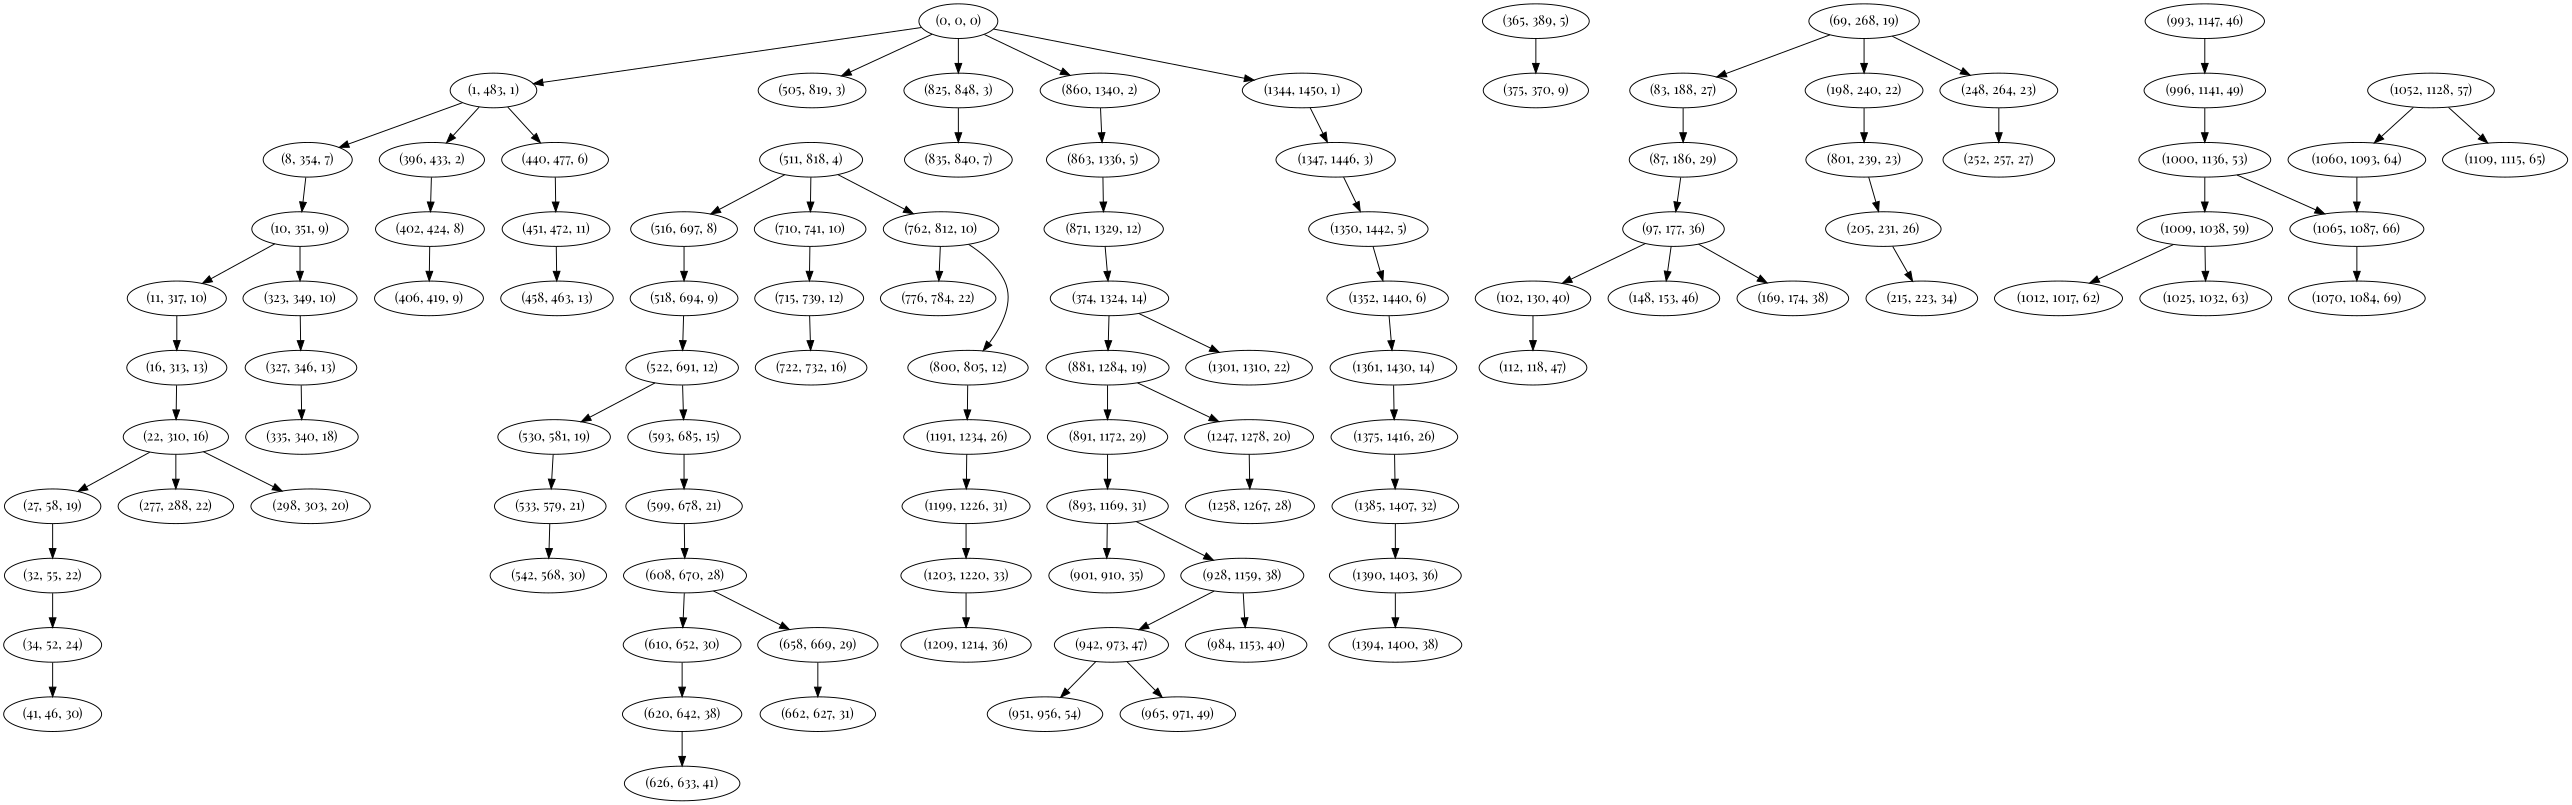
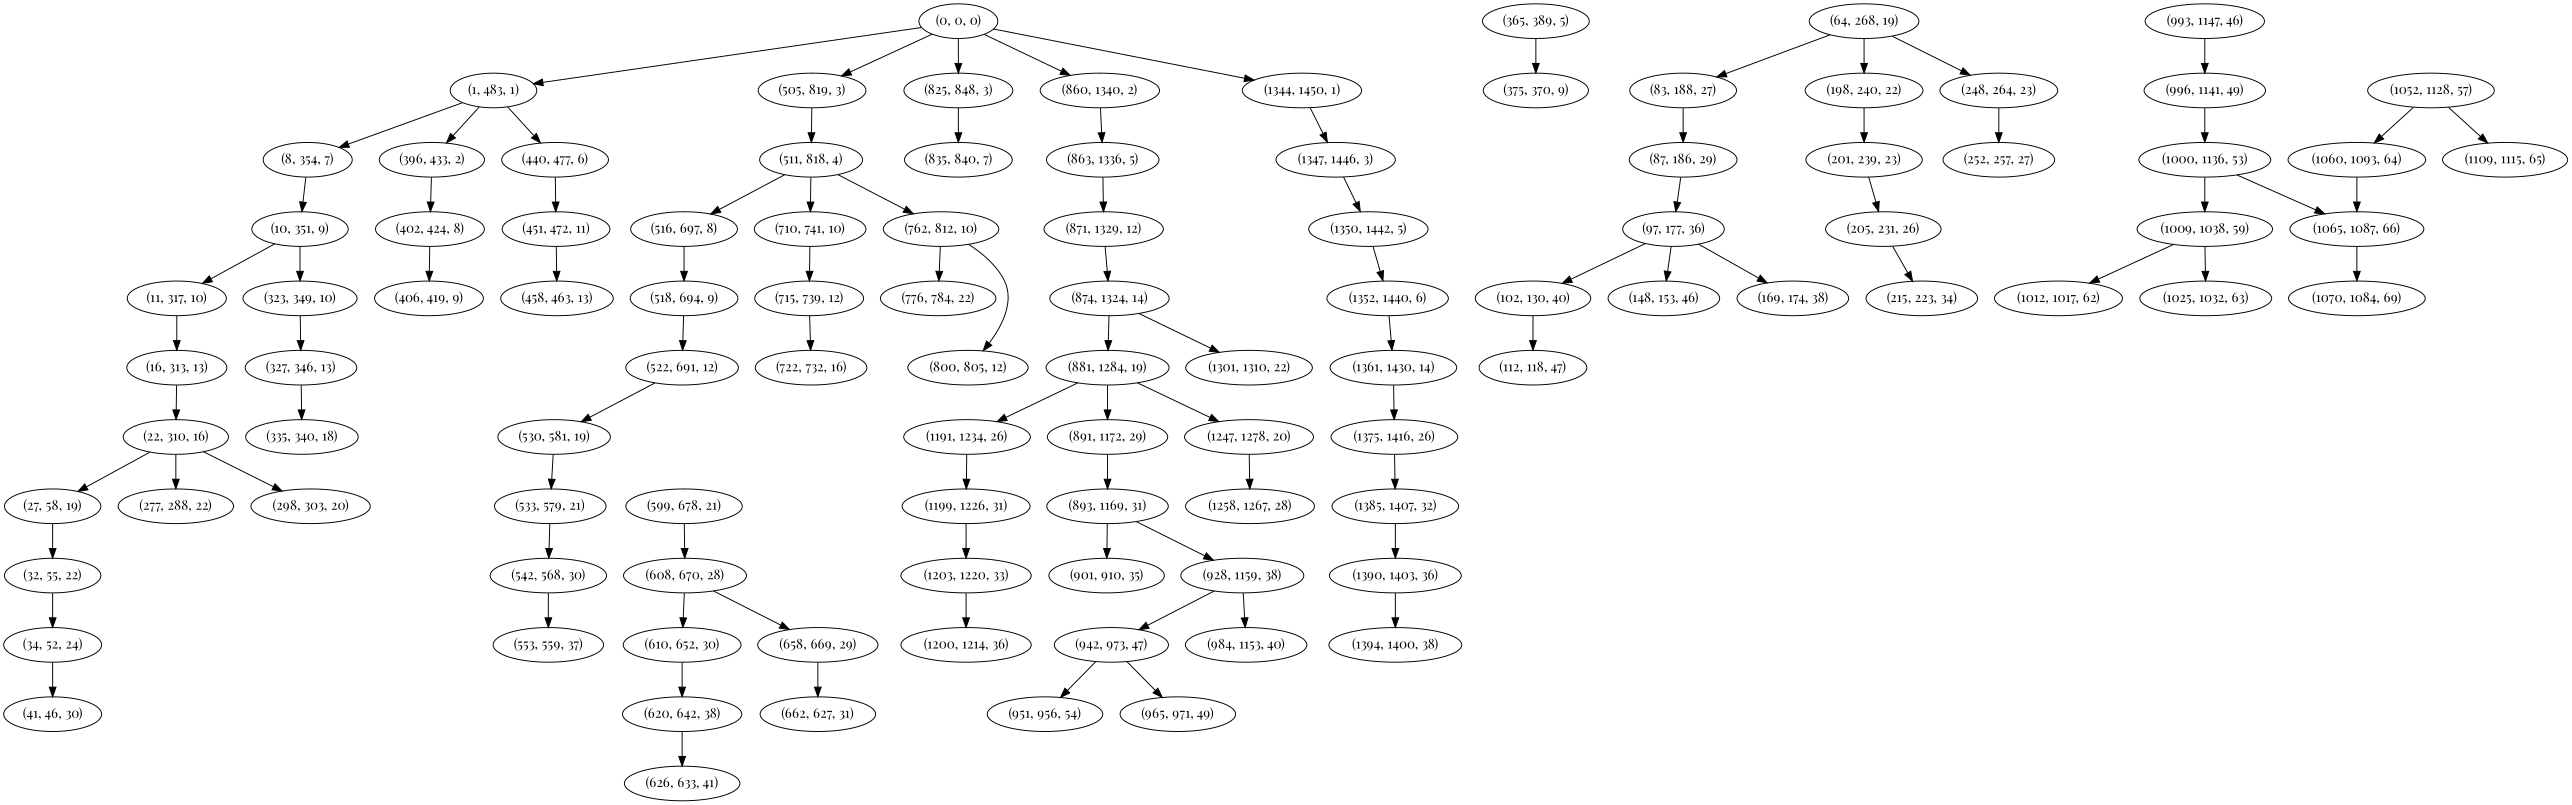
(1864, 21) -> (1864, 21)
none -> (812, 120)
(1864, 160) -> (1864, 160)
(1109, 298) -> (1109, 298)
(968, 398) -> (1042, 400)
(684, 437) -> none
none -> (548, 645)
(966, 645) -> (966, 645)
